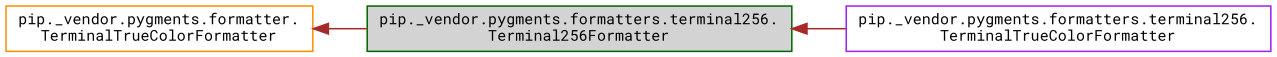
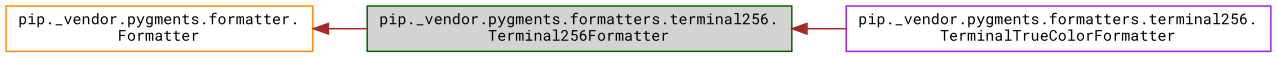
(159, 29) -> (159, 29)
